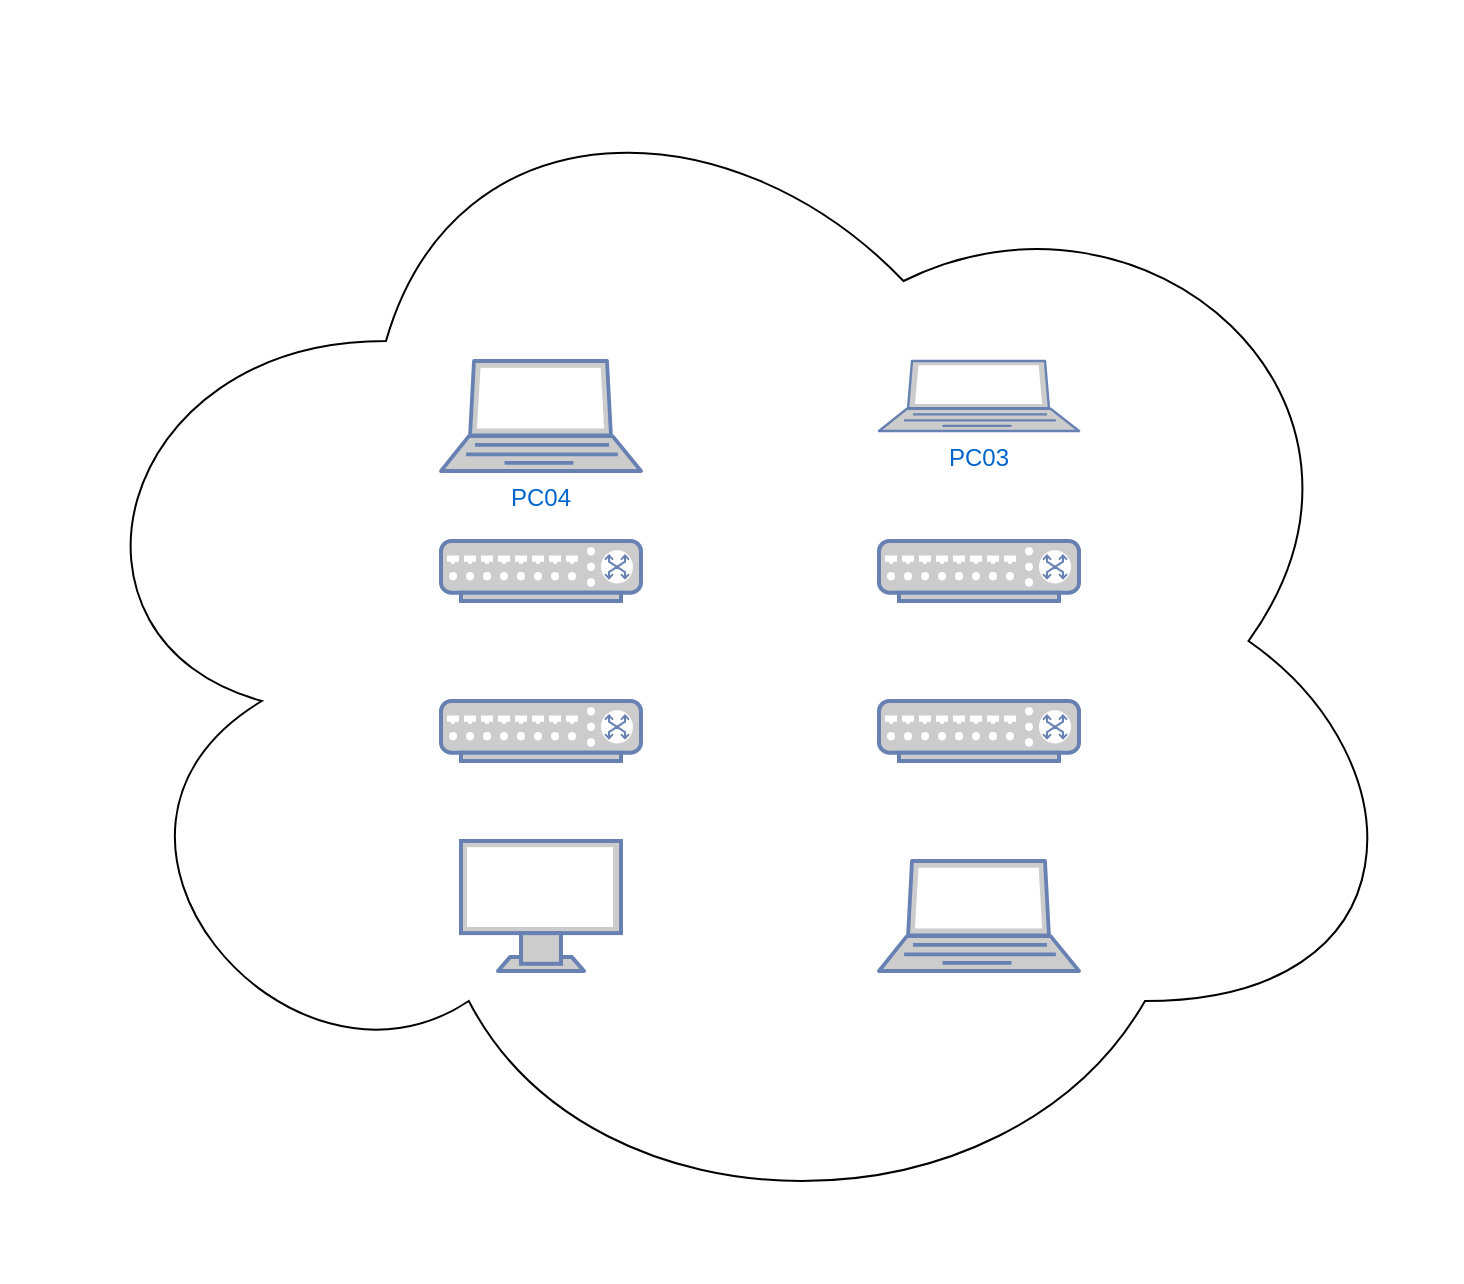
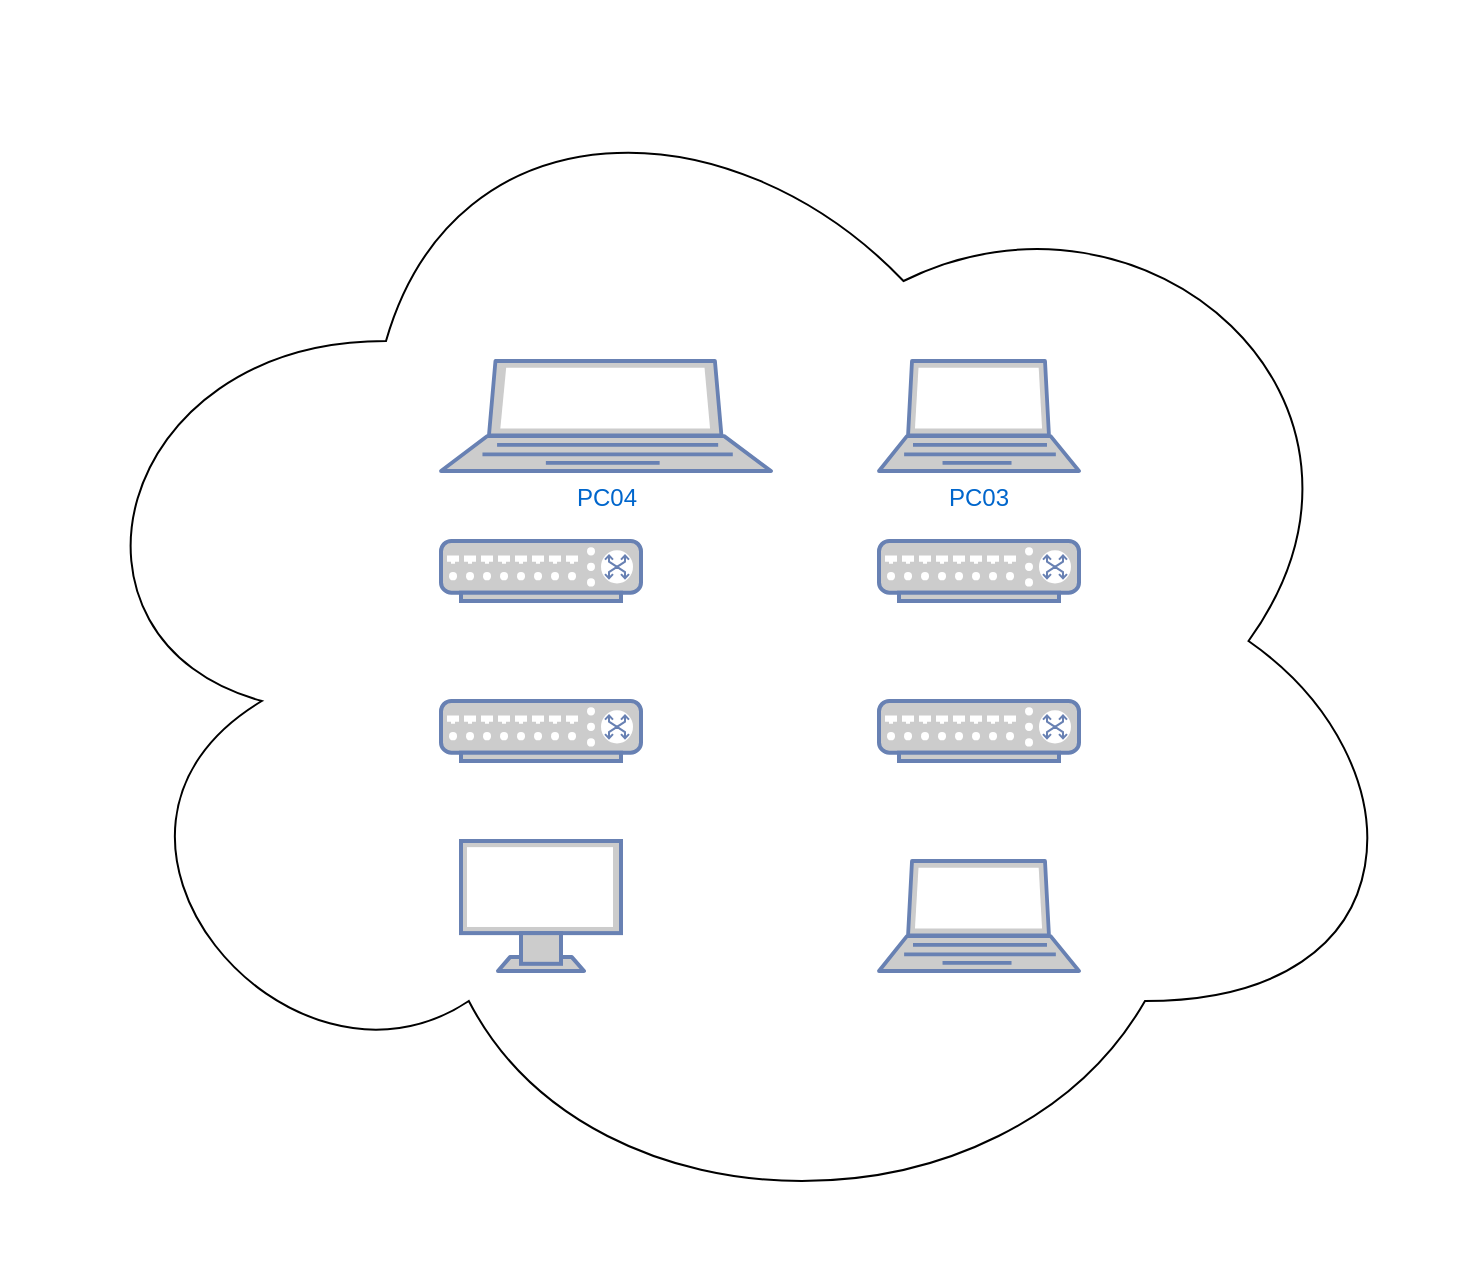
(979, 396) -> (979, 416)
(541, 416) -> (606, 416)
